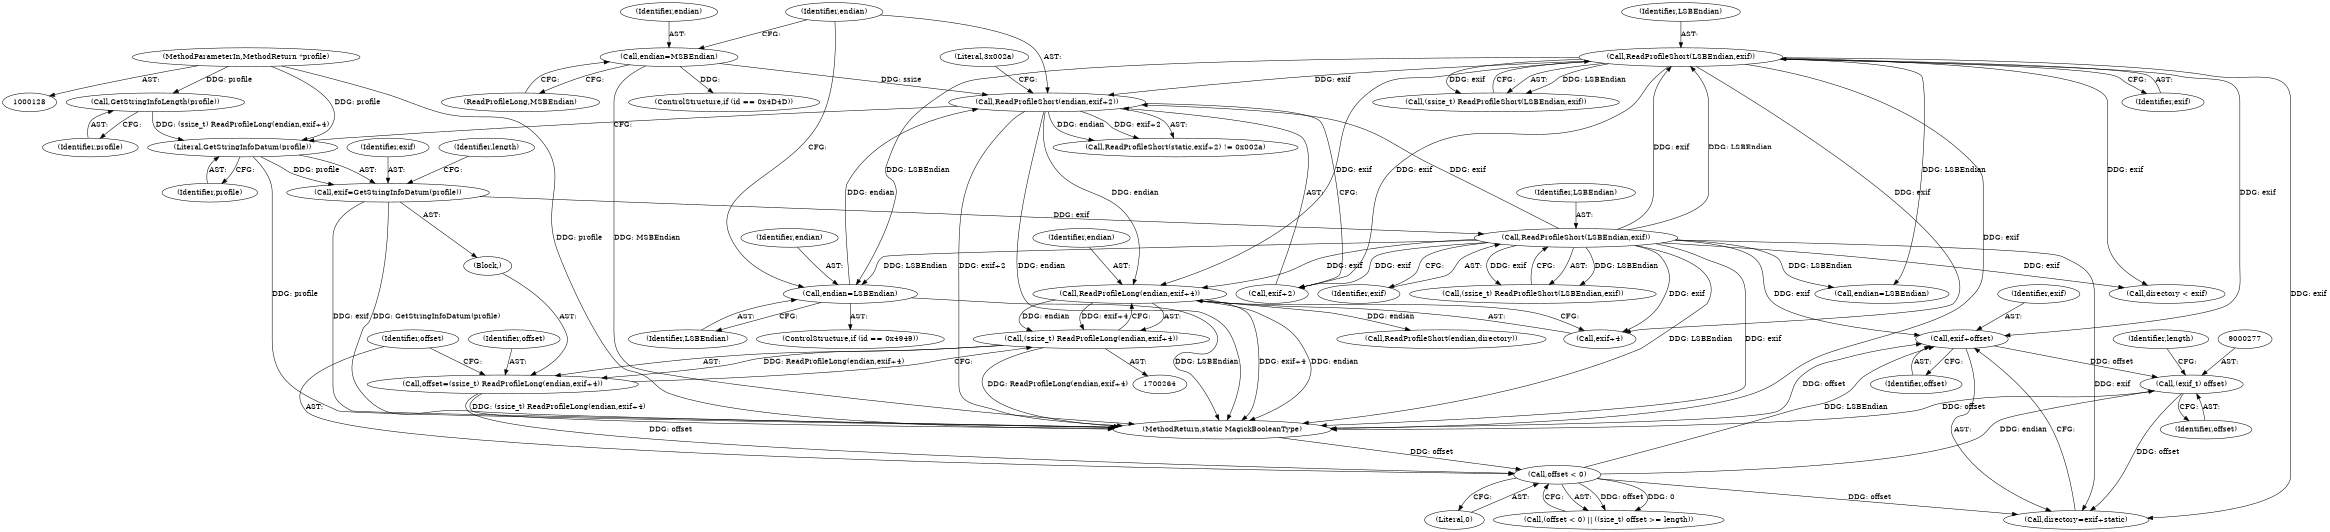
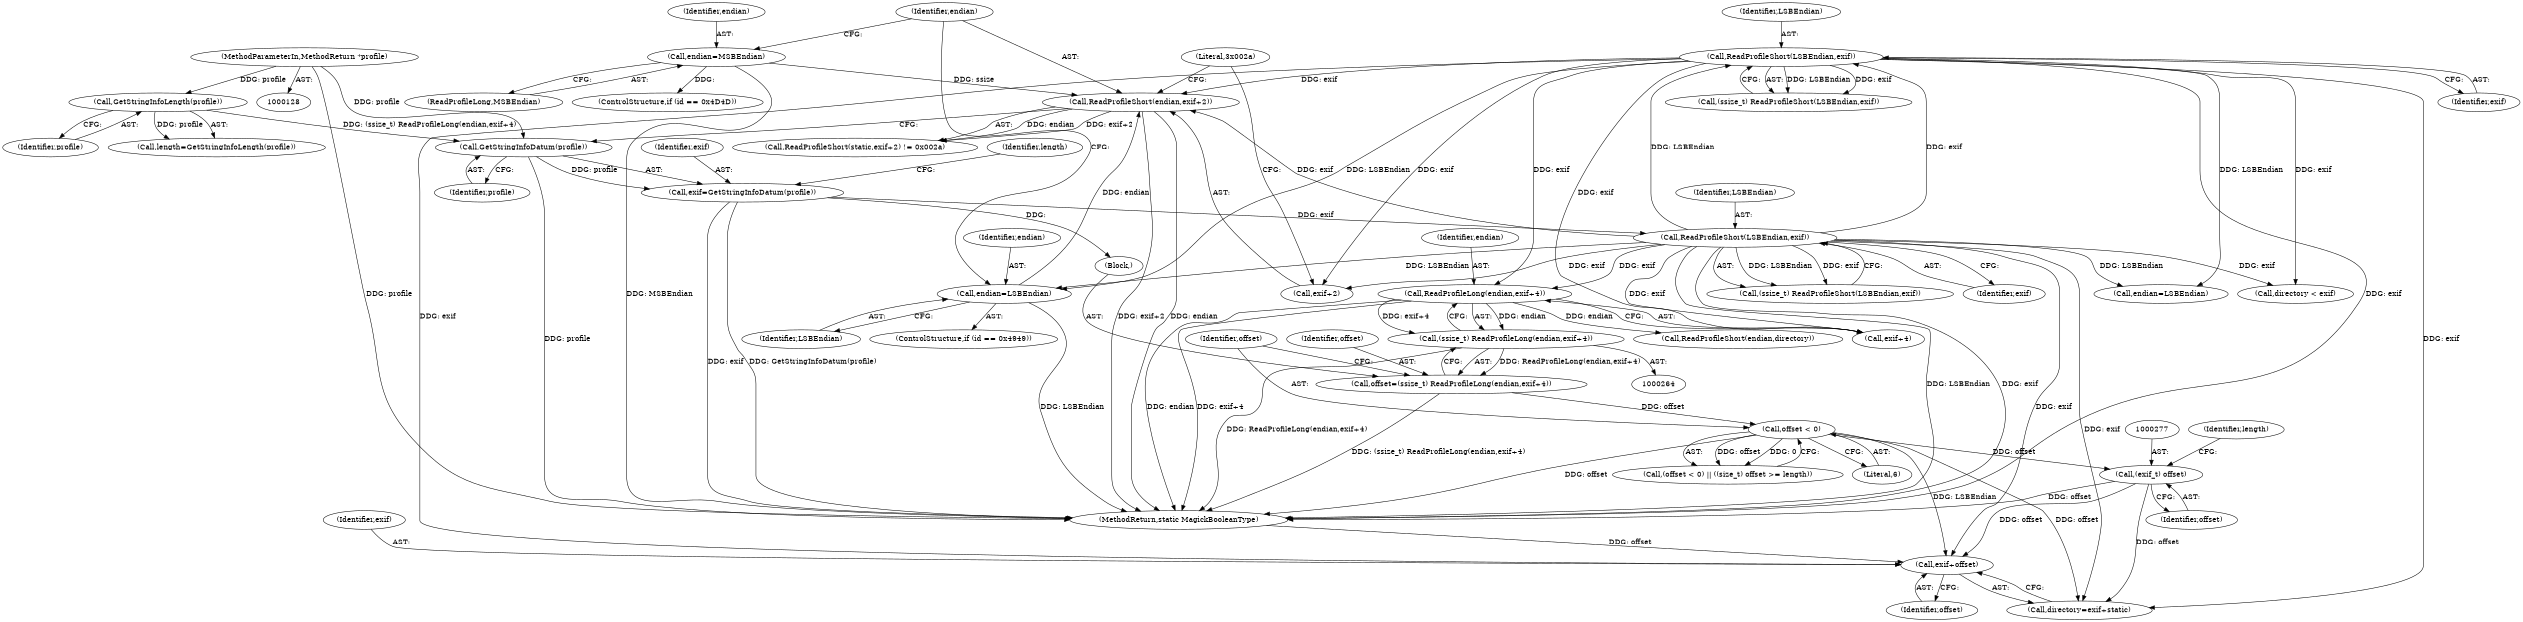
(551, 80) -> (641, 80)
(1324, 129) -> (1263, 176)
none -> (217, 148)
(243, 148) -> (524, 148)
(1095, 194) -> none
(433, 215) -> (1037, 215)
(2245, 339) -> (2152, 430)
(2073, 361) -> (2041, 504)
(1160, 384) -> (1659, 384)
(2023, 430) -> (2014, 452)
(1397, 453) -> (1513, 476)
(1454, 520) -> (1882, 475)
